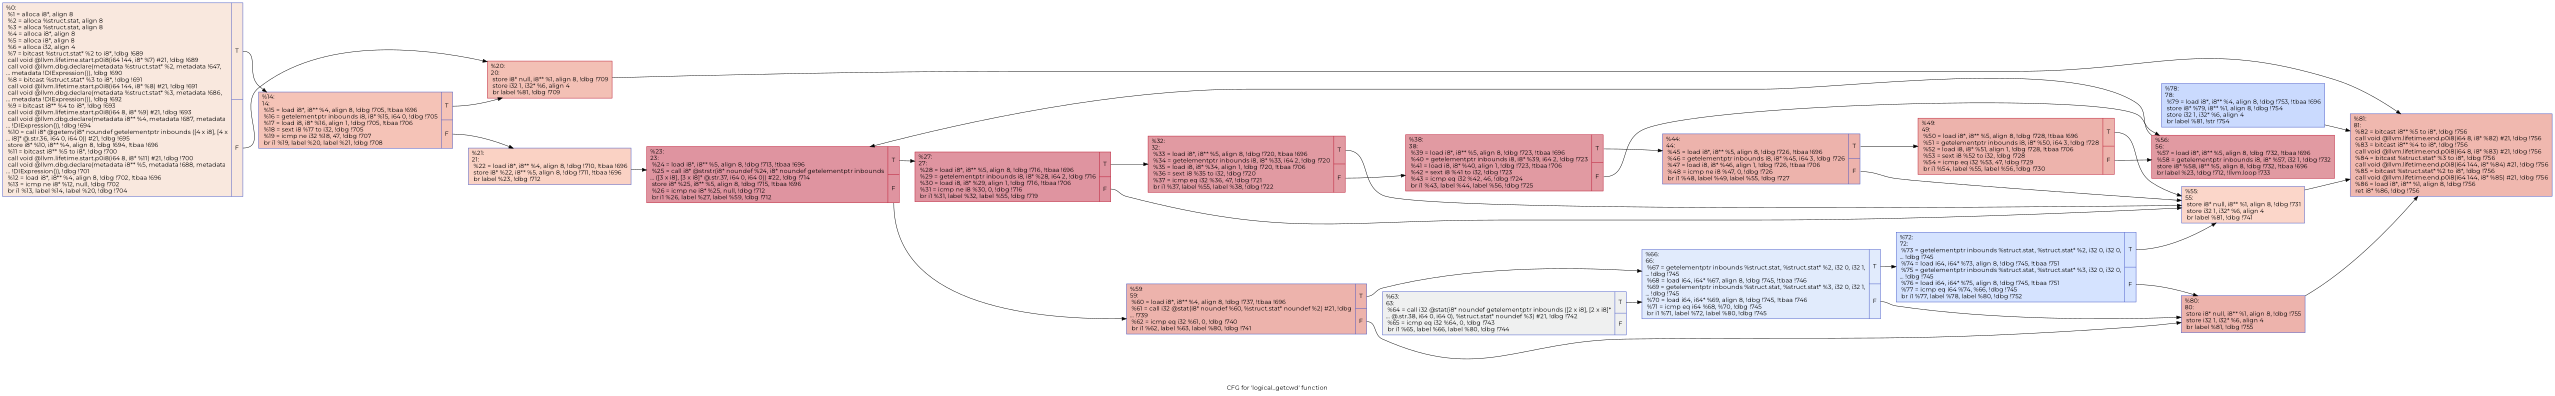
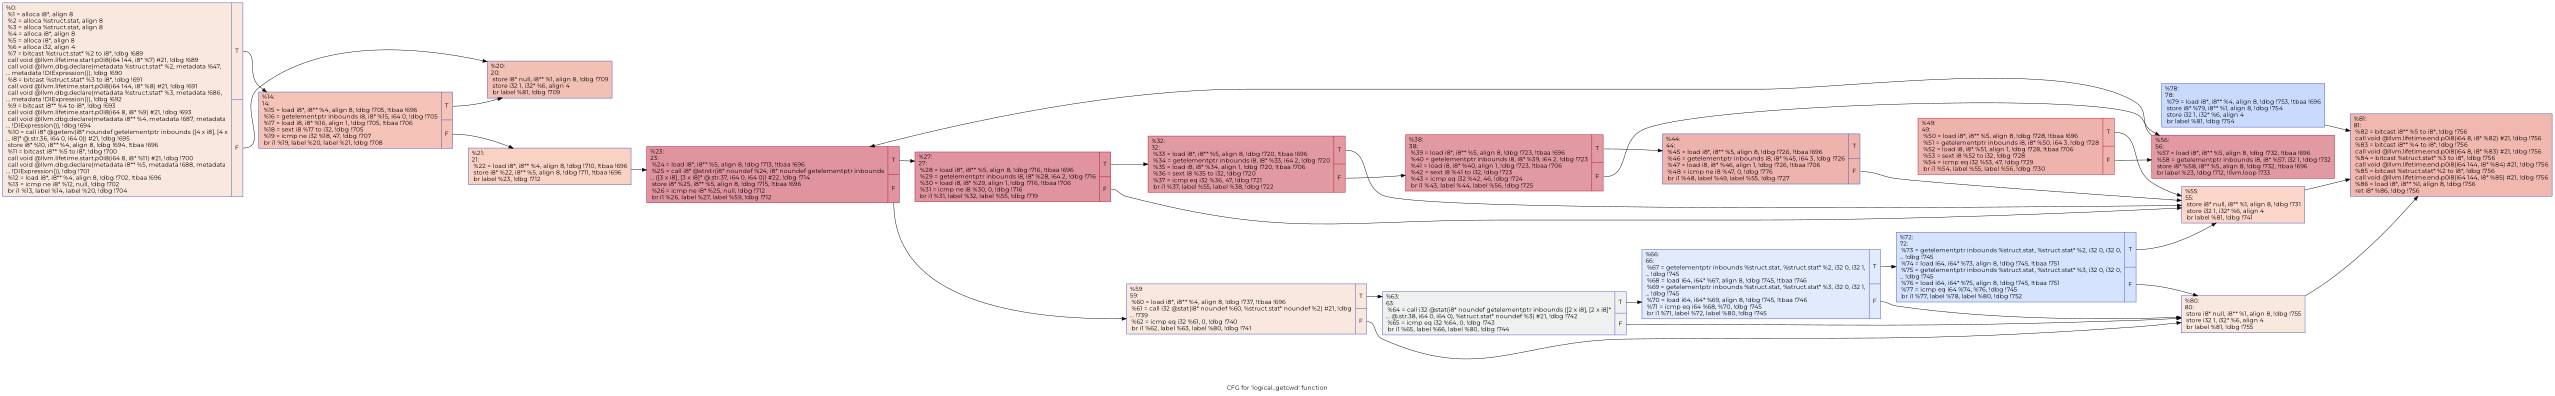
(1510, 71) -> none
(550, 80) -> (550, 80)
(2197, 121) -> (2200, 121)
(1887, 146) -> none
(1719, 172) -> (1719, 172)
(1500, 271) -> (1372, 296)
(1959, 290) -> (1959, 290)
(1247, 309) -> (1247, 309)
(2243, 314) -> (2243, 314)
none -> (1901, 325)
